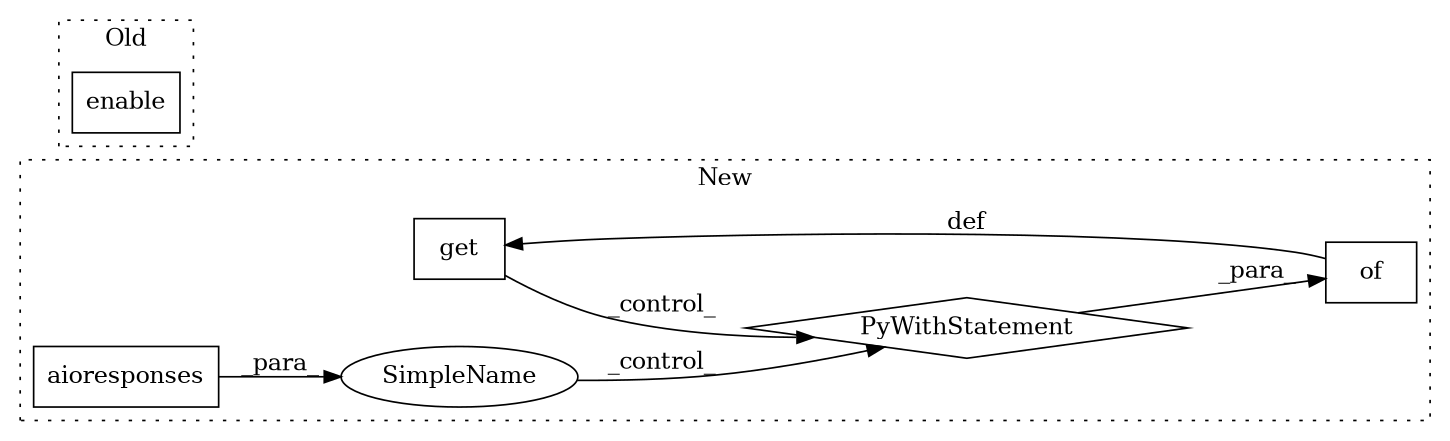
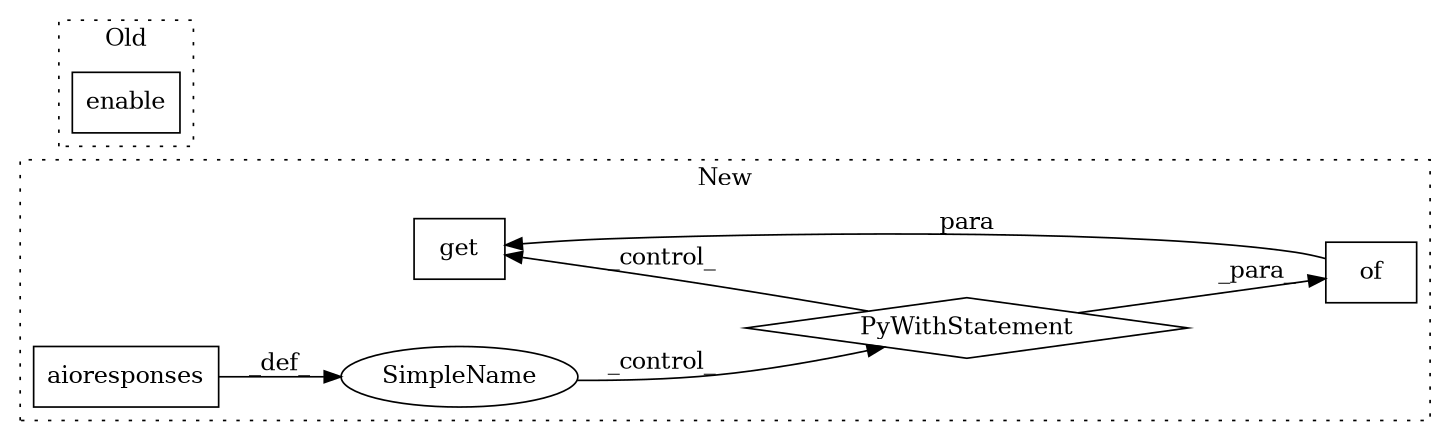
(967, 223) -> (967, 223)
(646, 326) -> (695, 283)
(280, 364) -> (280, 364)
